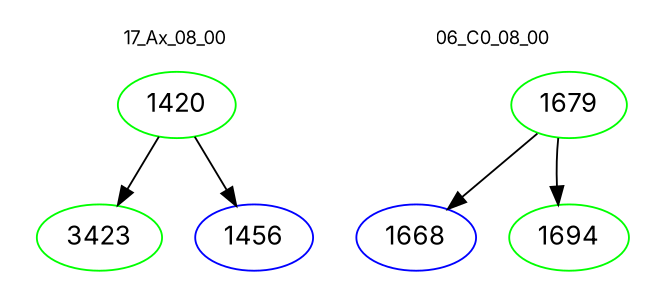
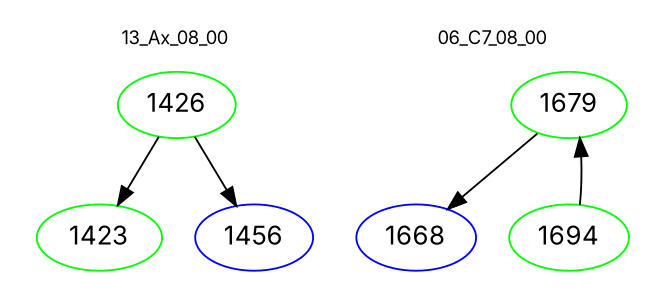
(175, 40) -> (175, 40)
(493, 40) -> (493, 40)
(177, 105) -> (177, 105)
(557, 162) -> (581, 181)
(99, 238) -> (99, 238)
